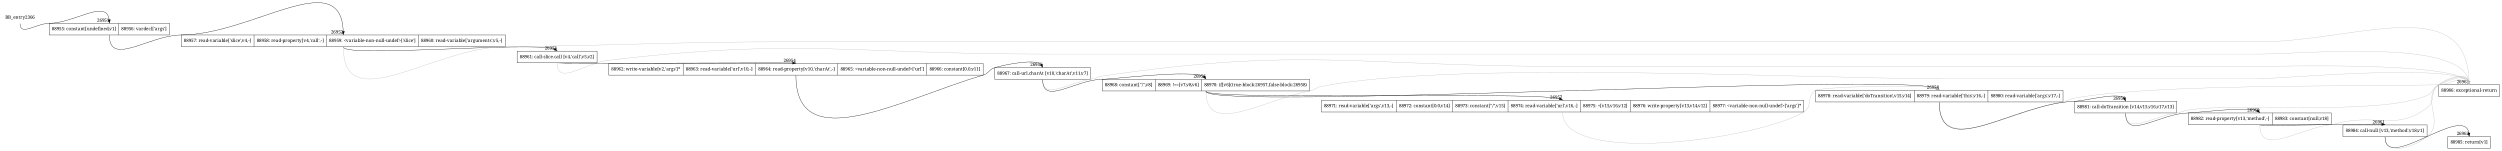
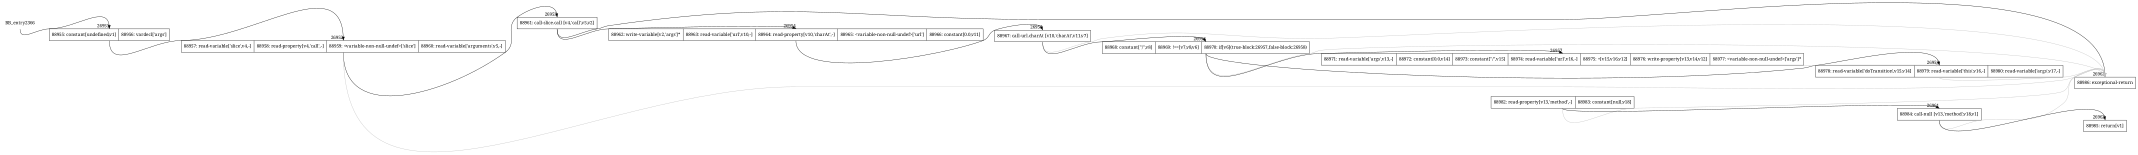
(1513, 54) -> (1340, 19)
(2126, 107) -> none
